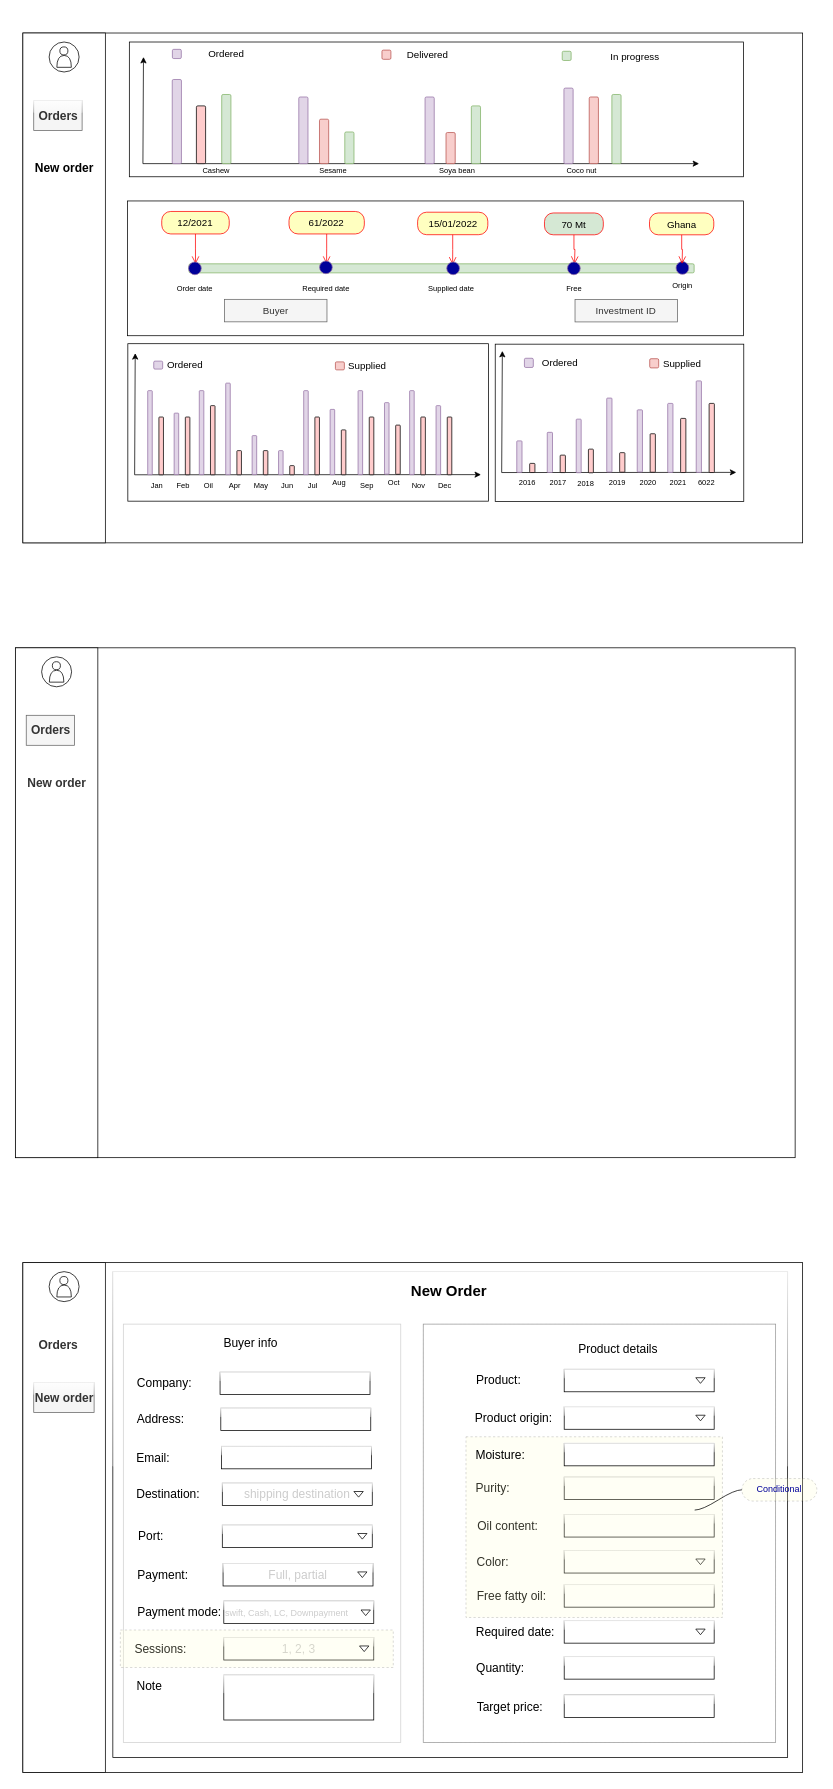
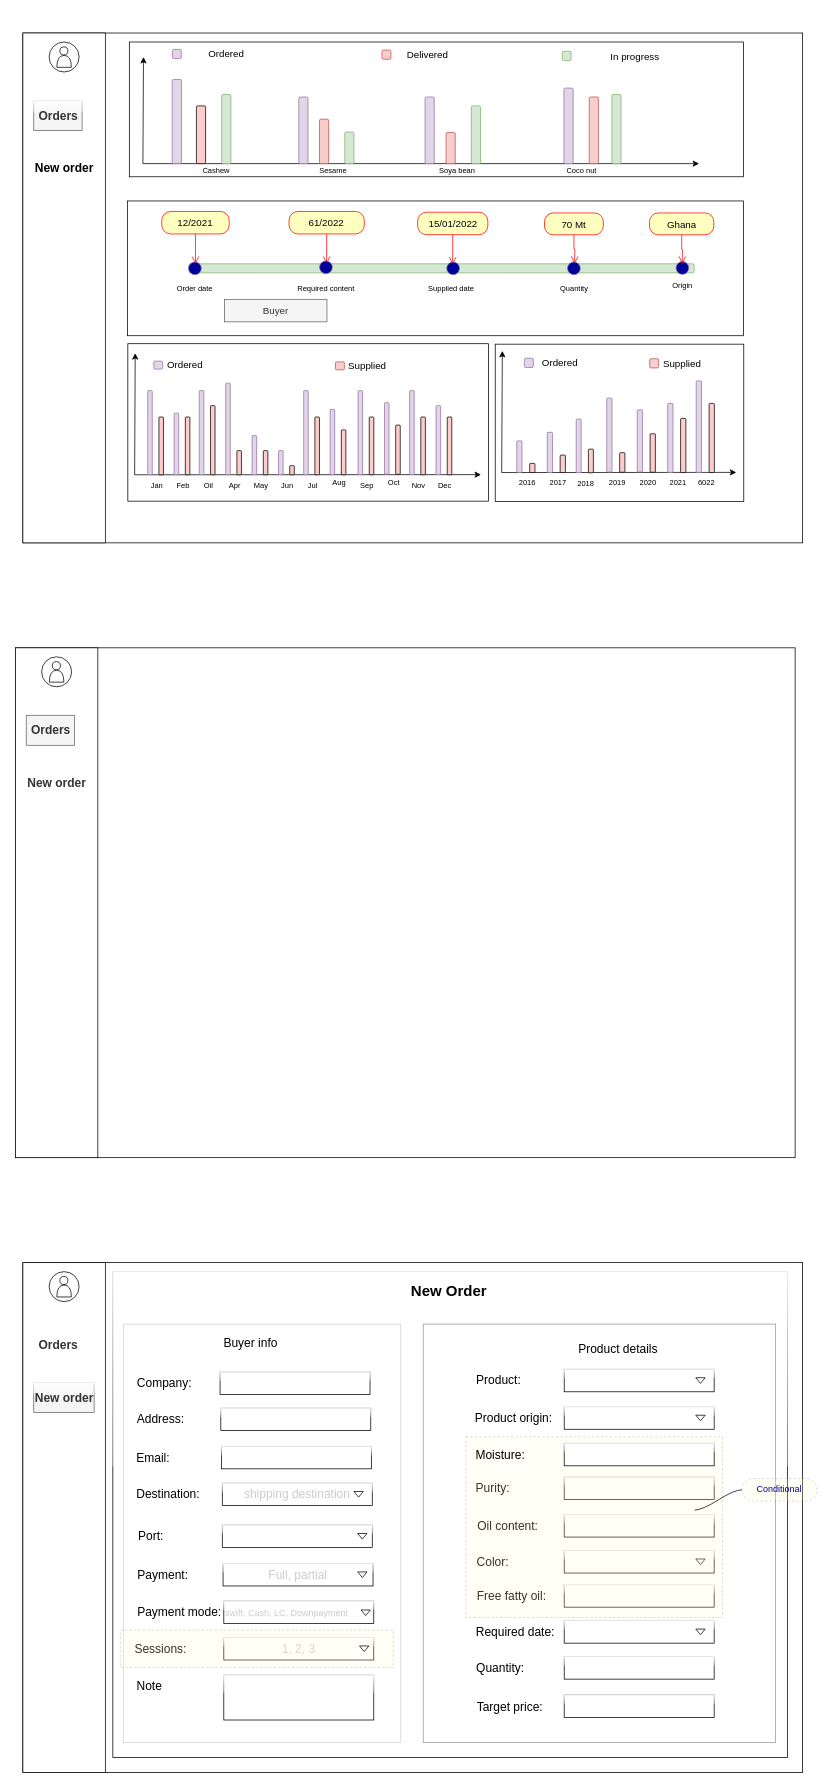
(574, 224) -> (574, 224)
(326, 288) -> (326, 288)
(575, 288) -> (575, 288)
(626, 310) -> none
